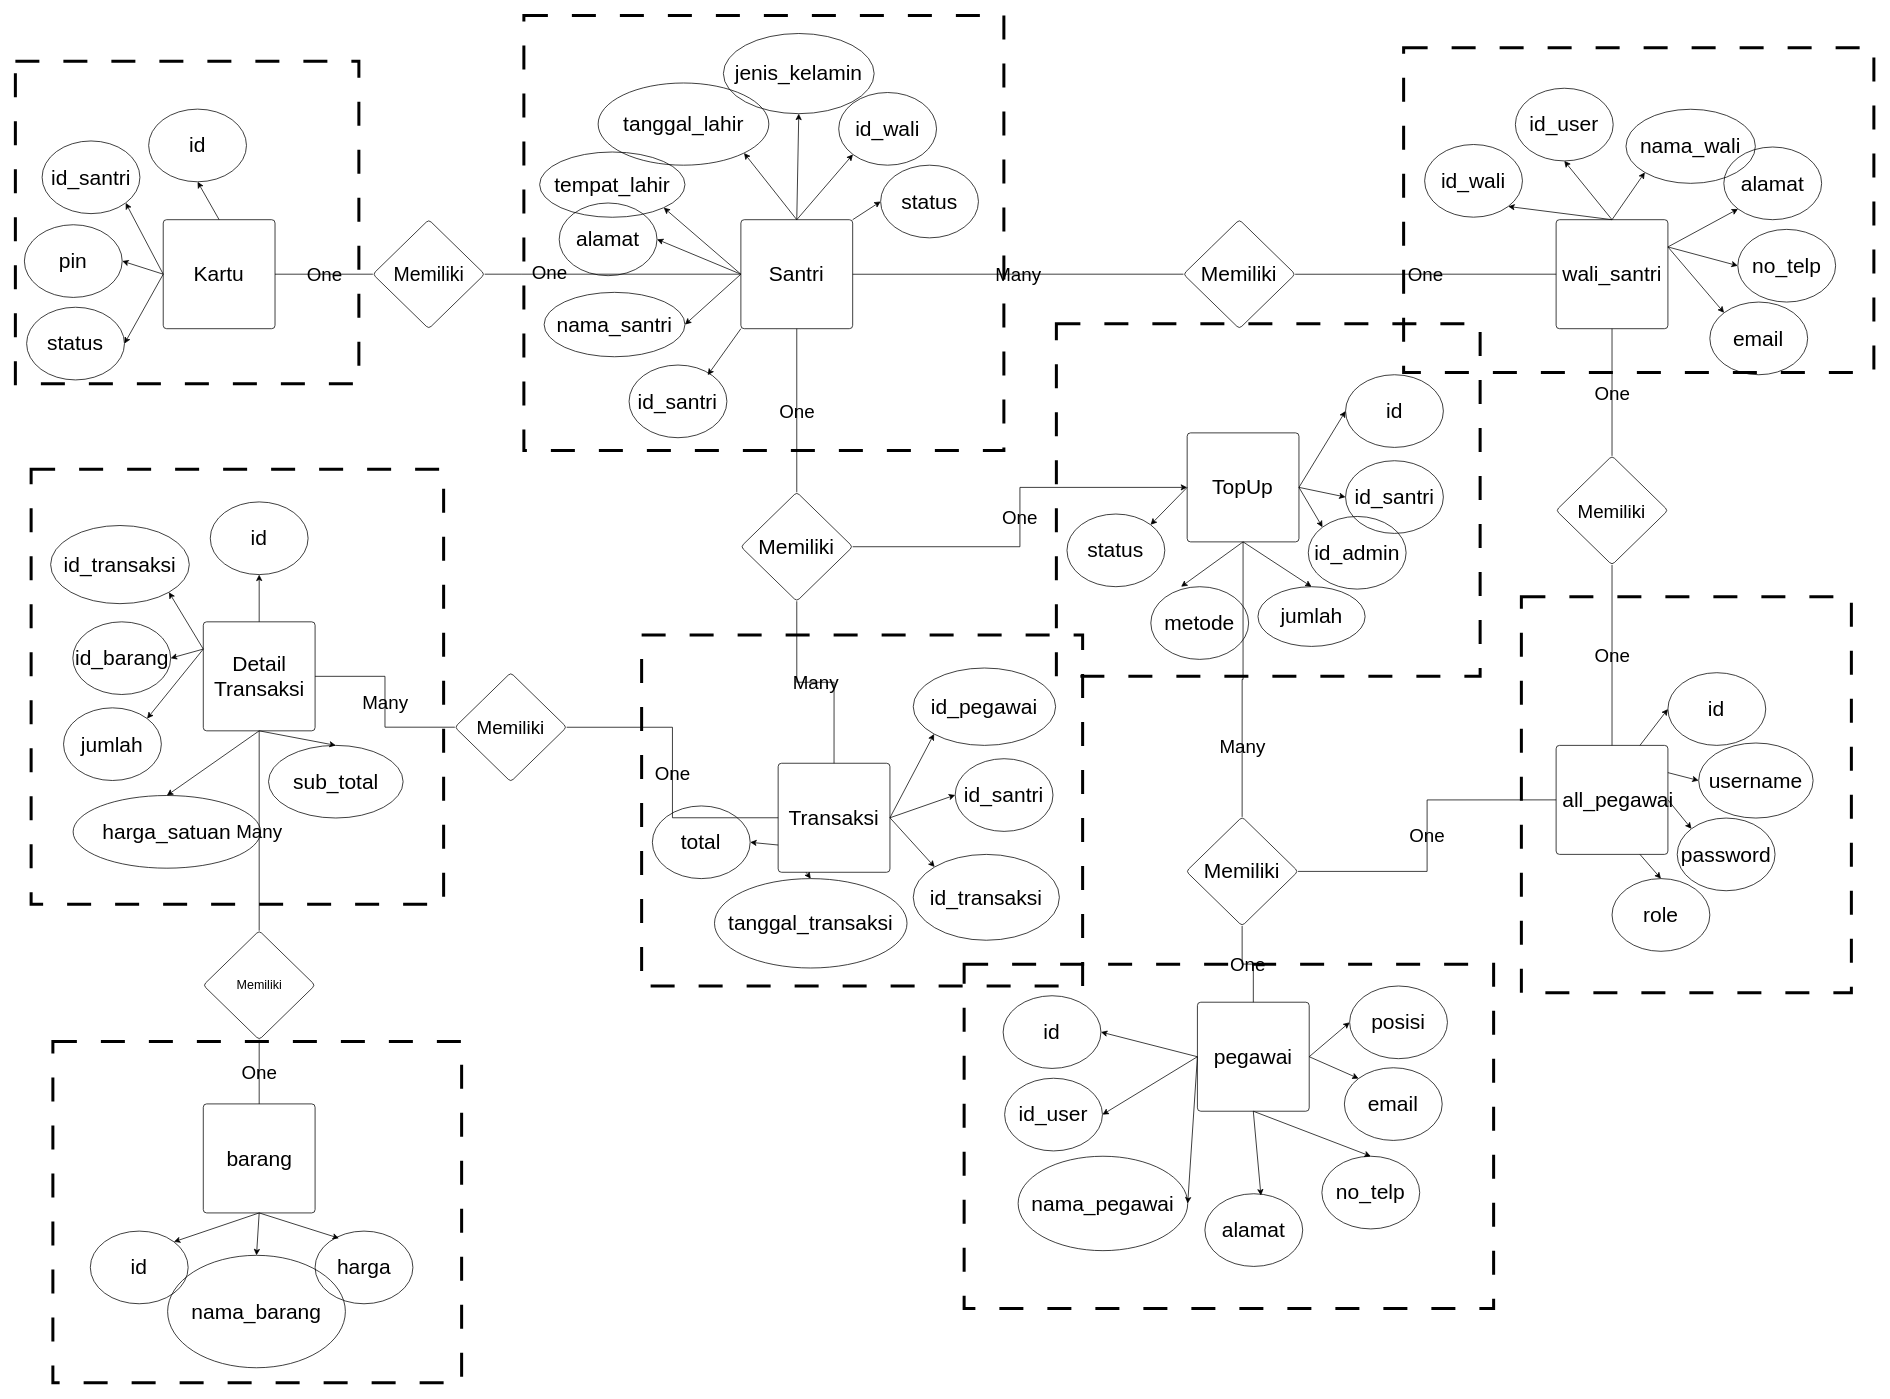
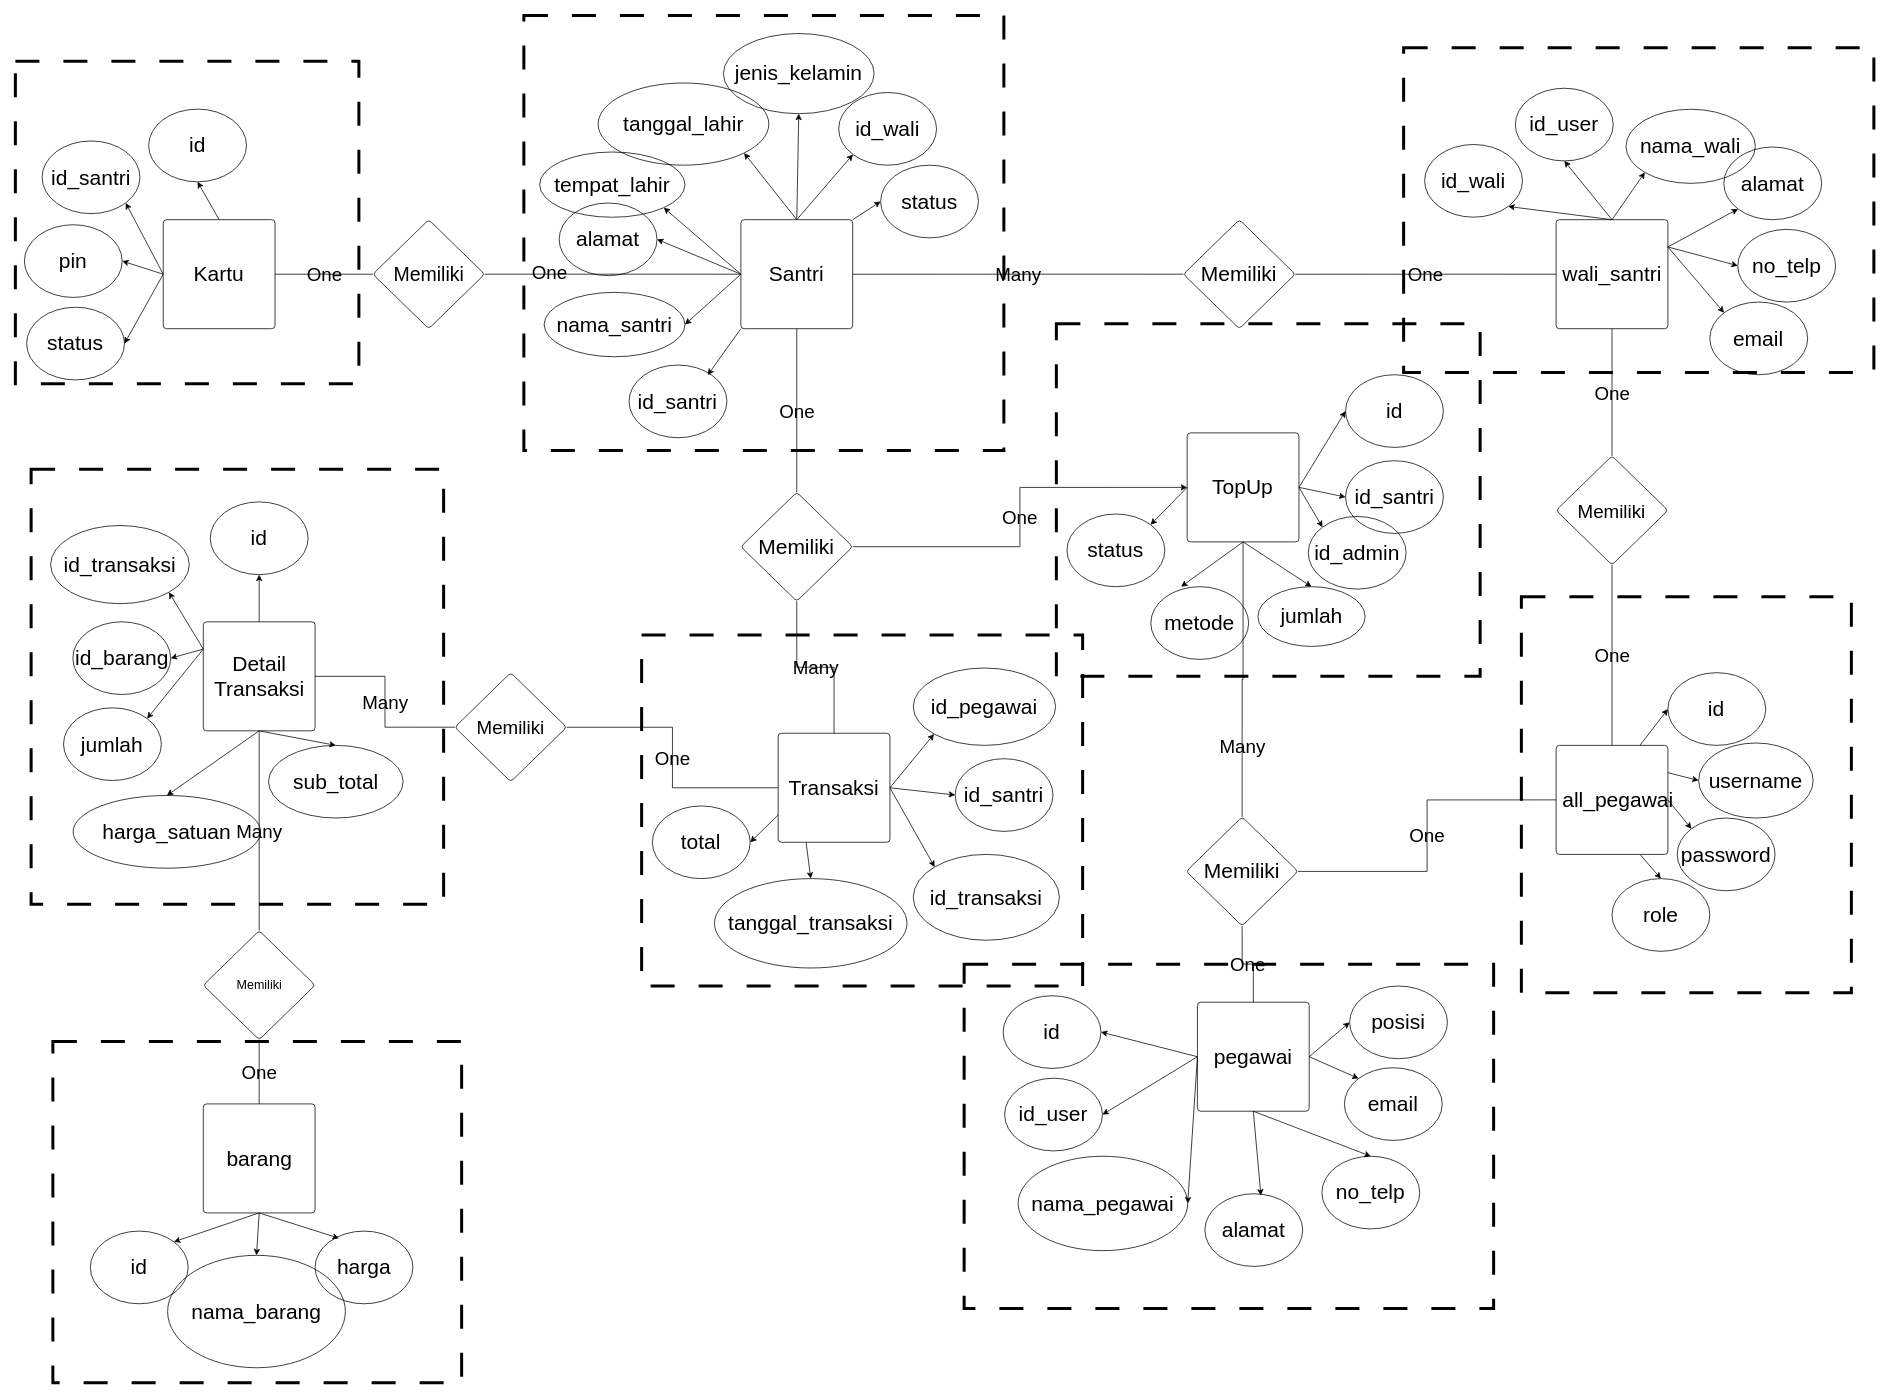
(834, 818) -> (834, 788)
